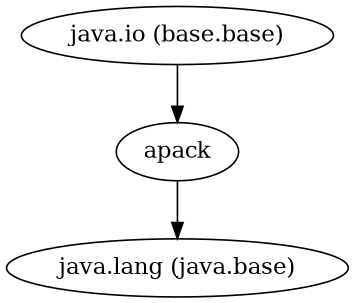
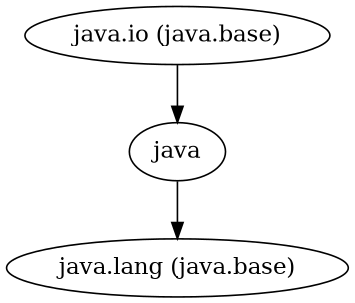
(177, 36) -> (177, 36)
(177, 152) -> (177, 152)
